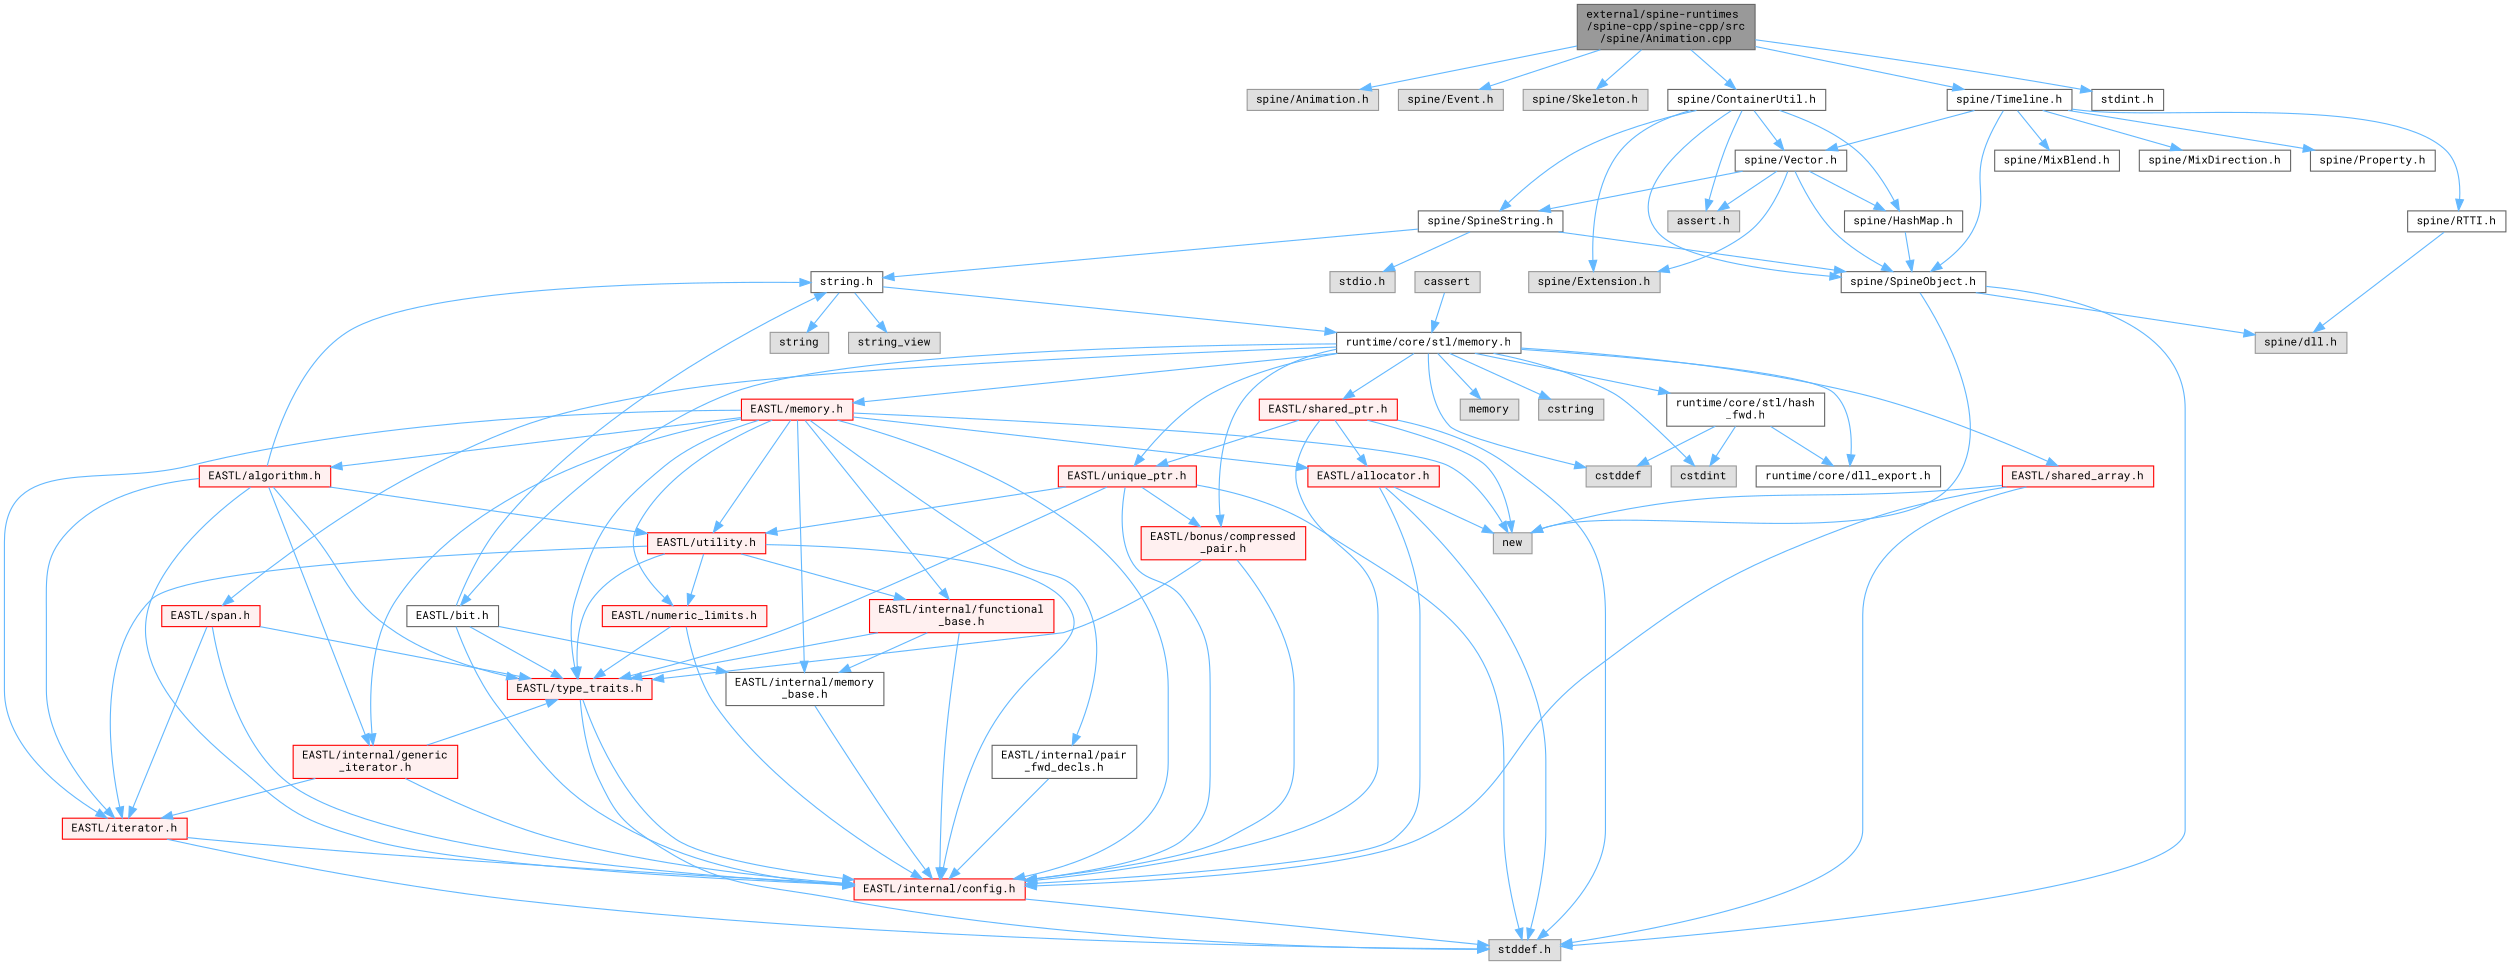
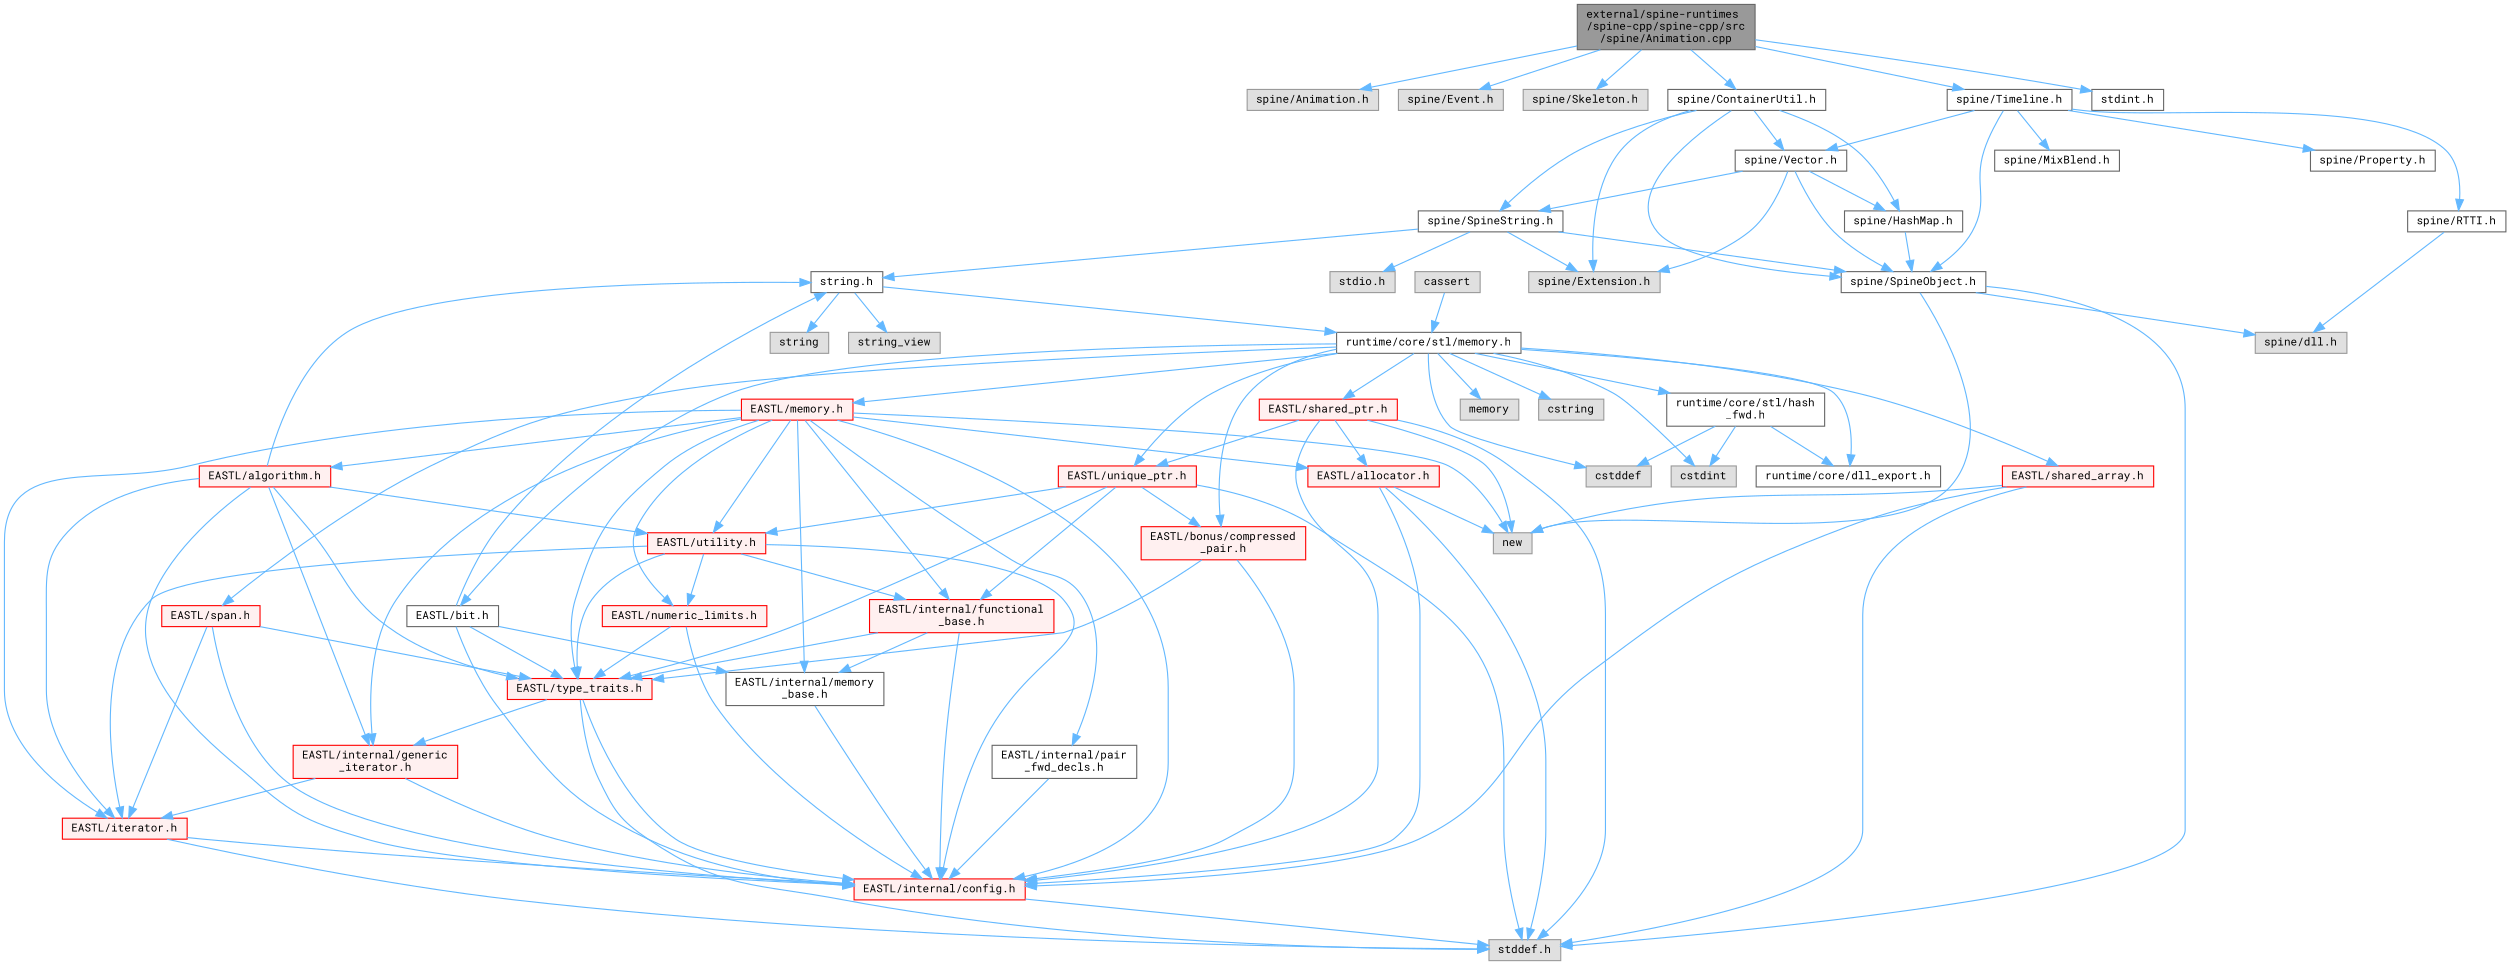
(2215, 161) -> none
(1704, 221) -> none
none -> (1537, 249)
(487, 725) -> (486, 720)
(1210, 726) -> (1053, 540)
